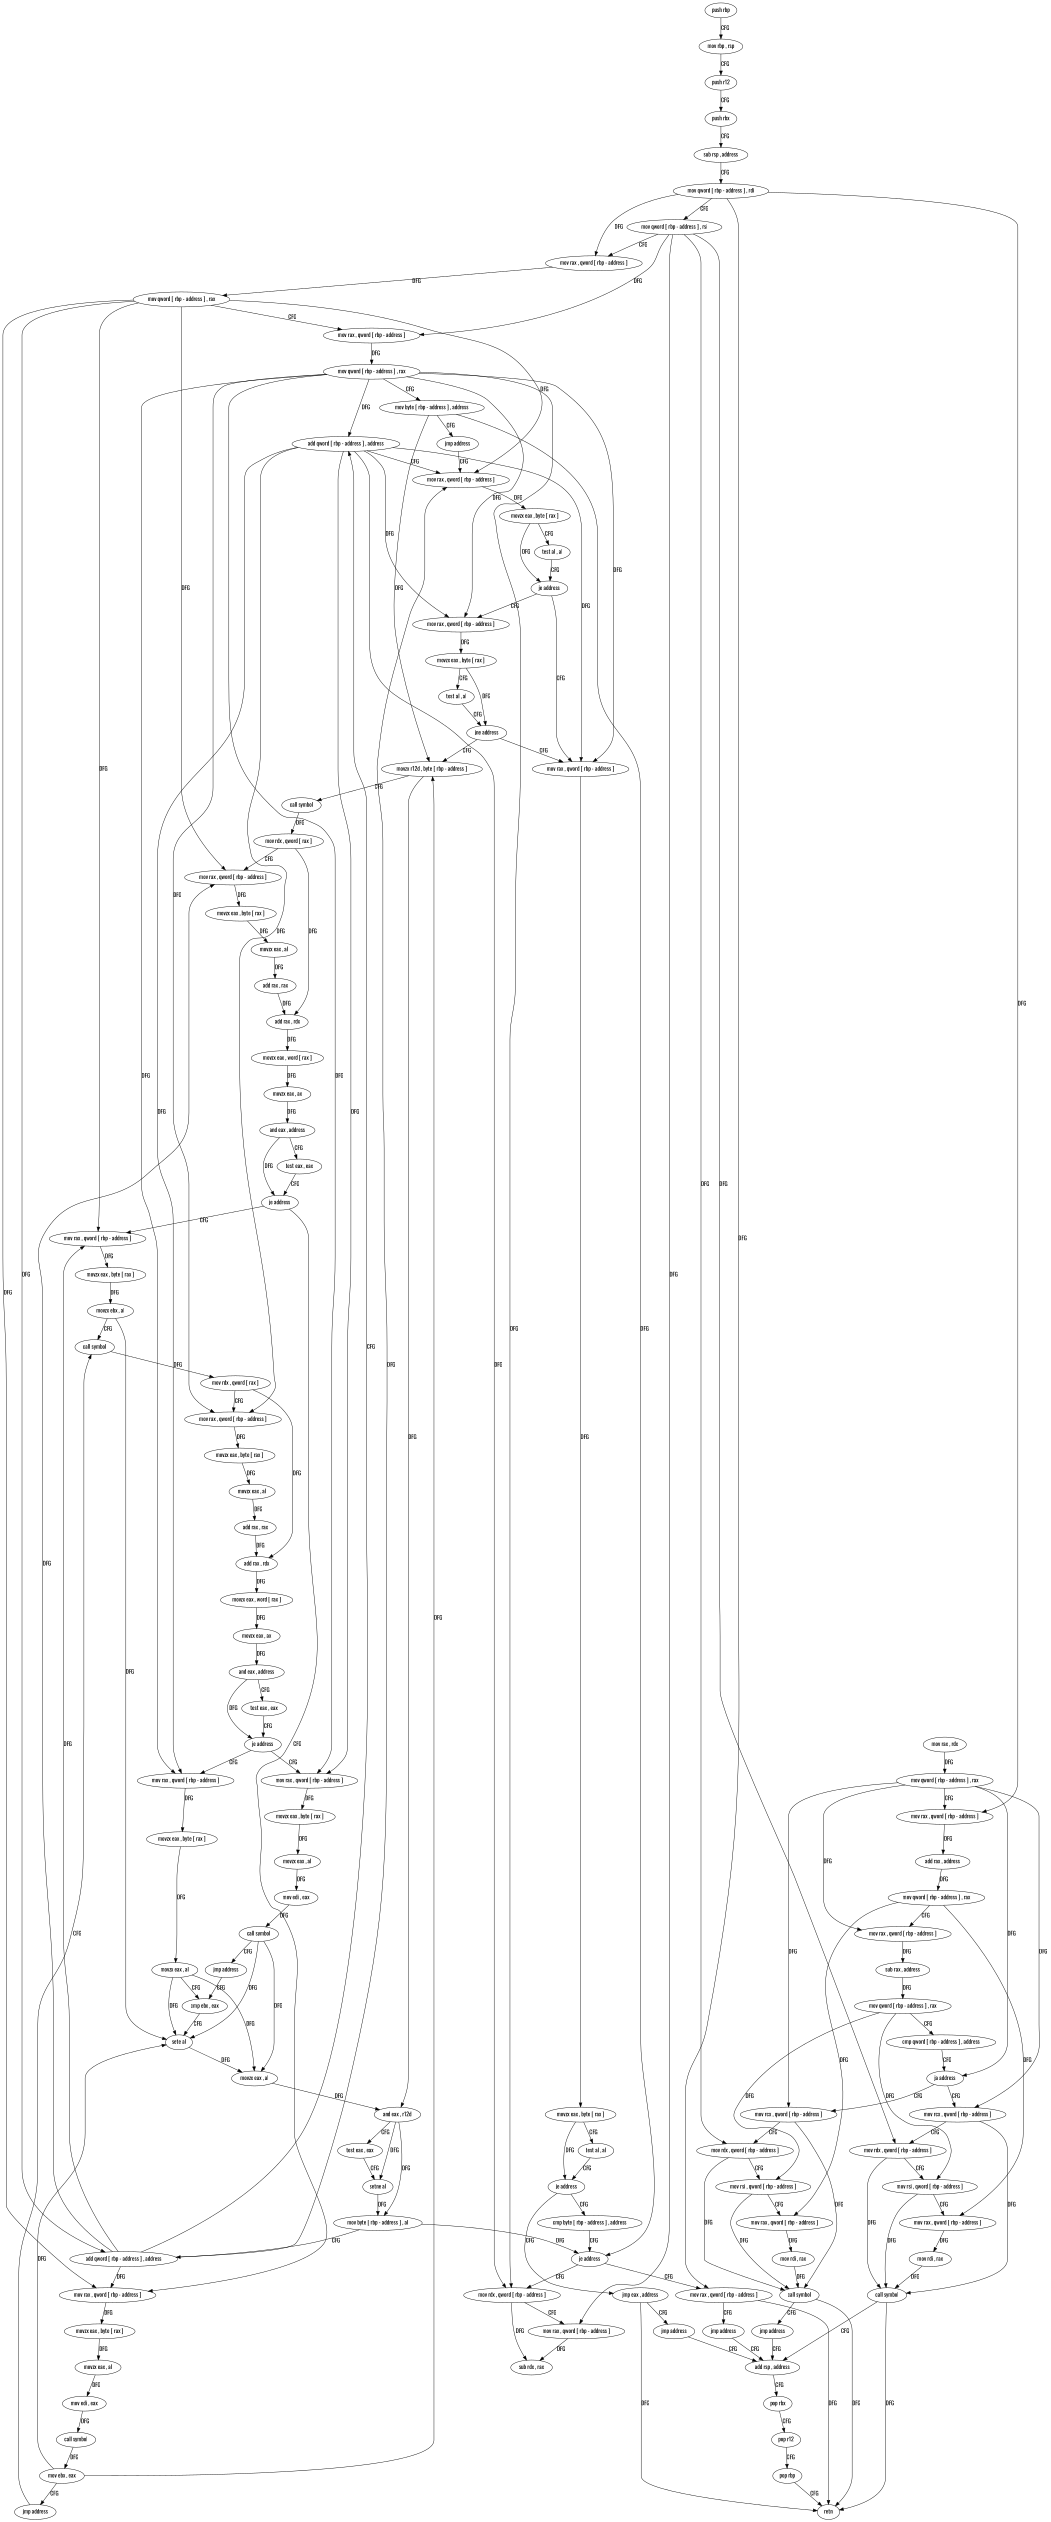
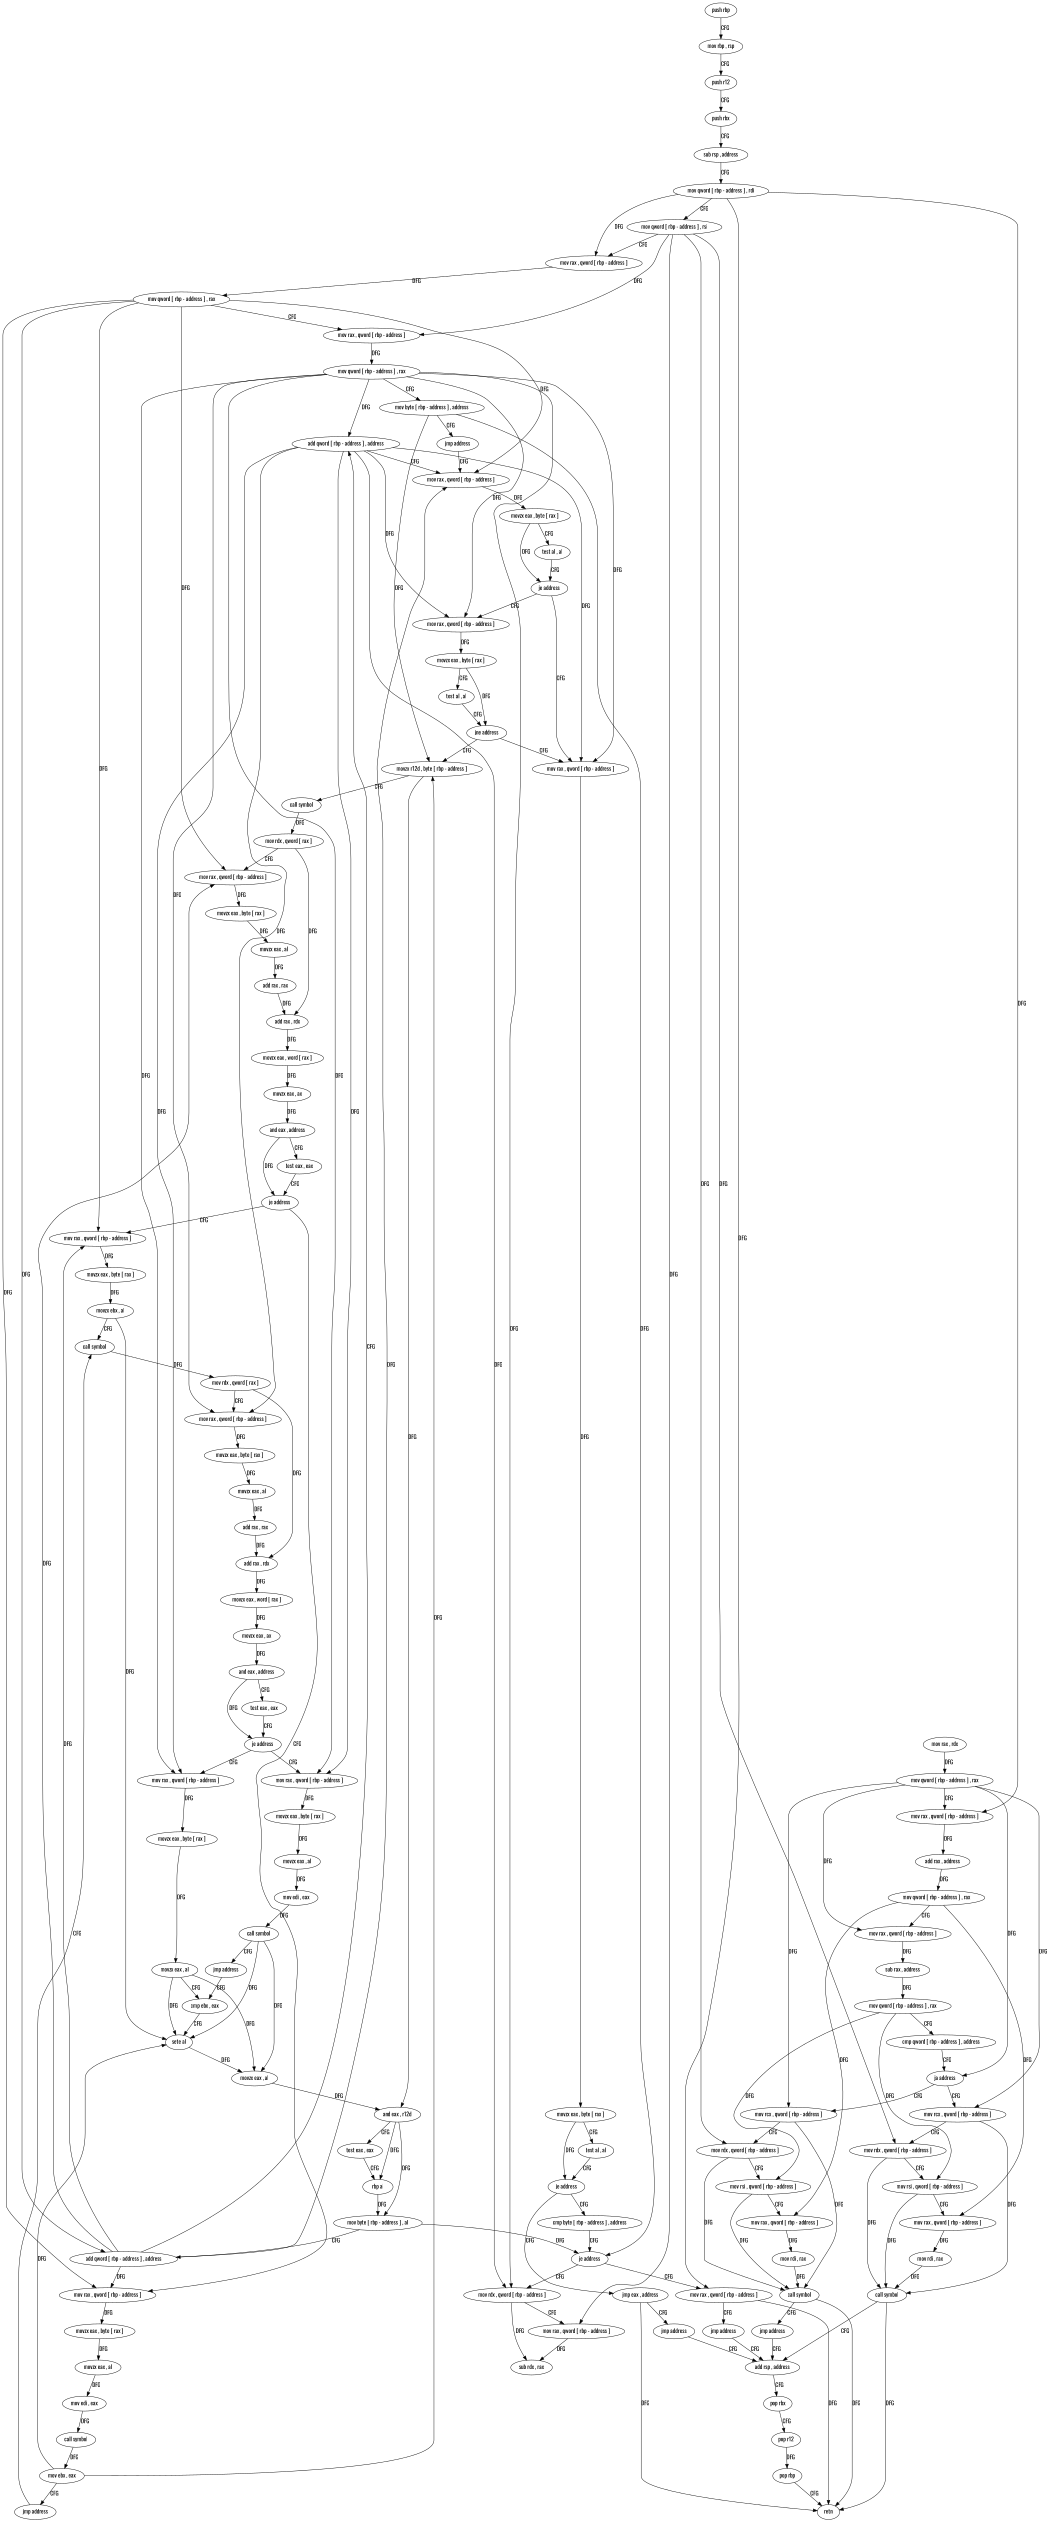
(378, 2187) -> (378, 2187)
(791, 2458) -> (791, 2458)
